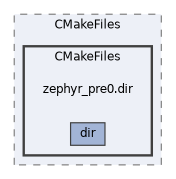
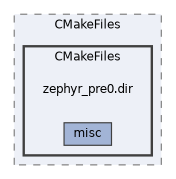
(88, 134) -> (88, 134)
